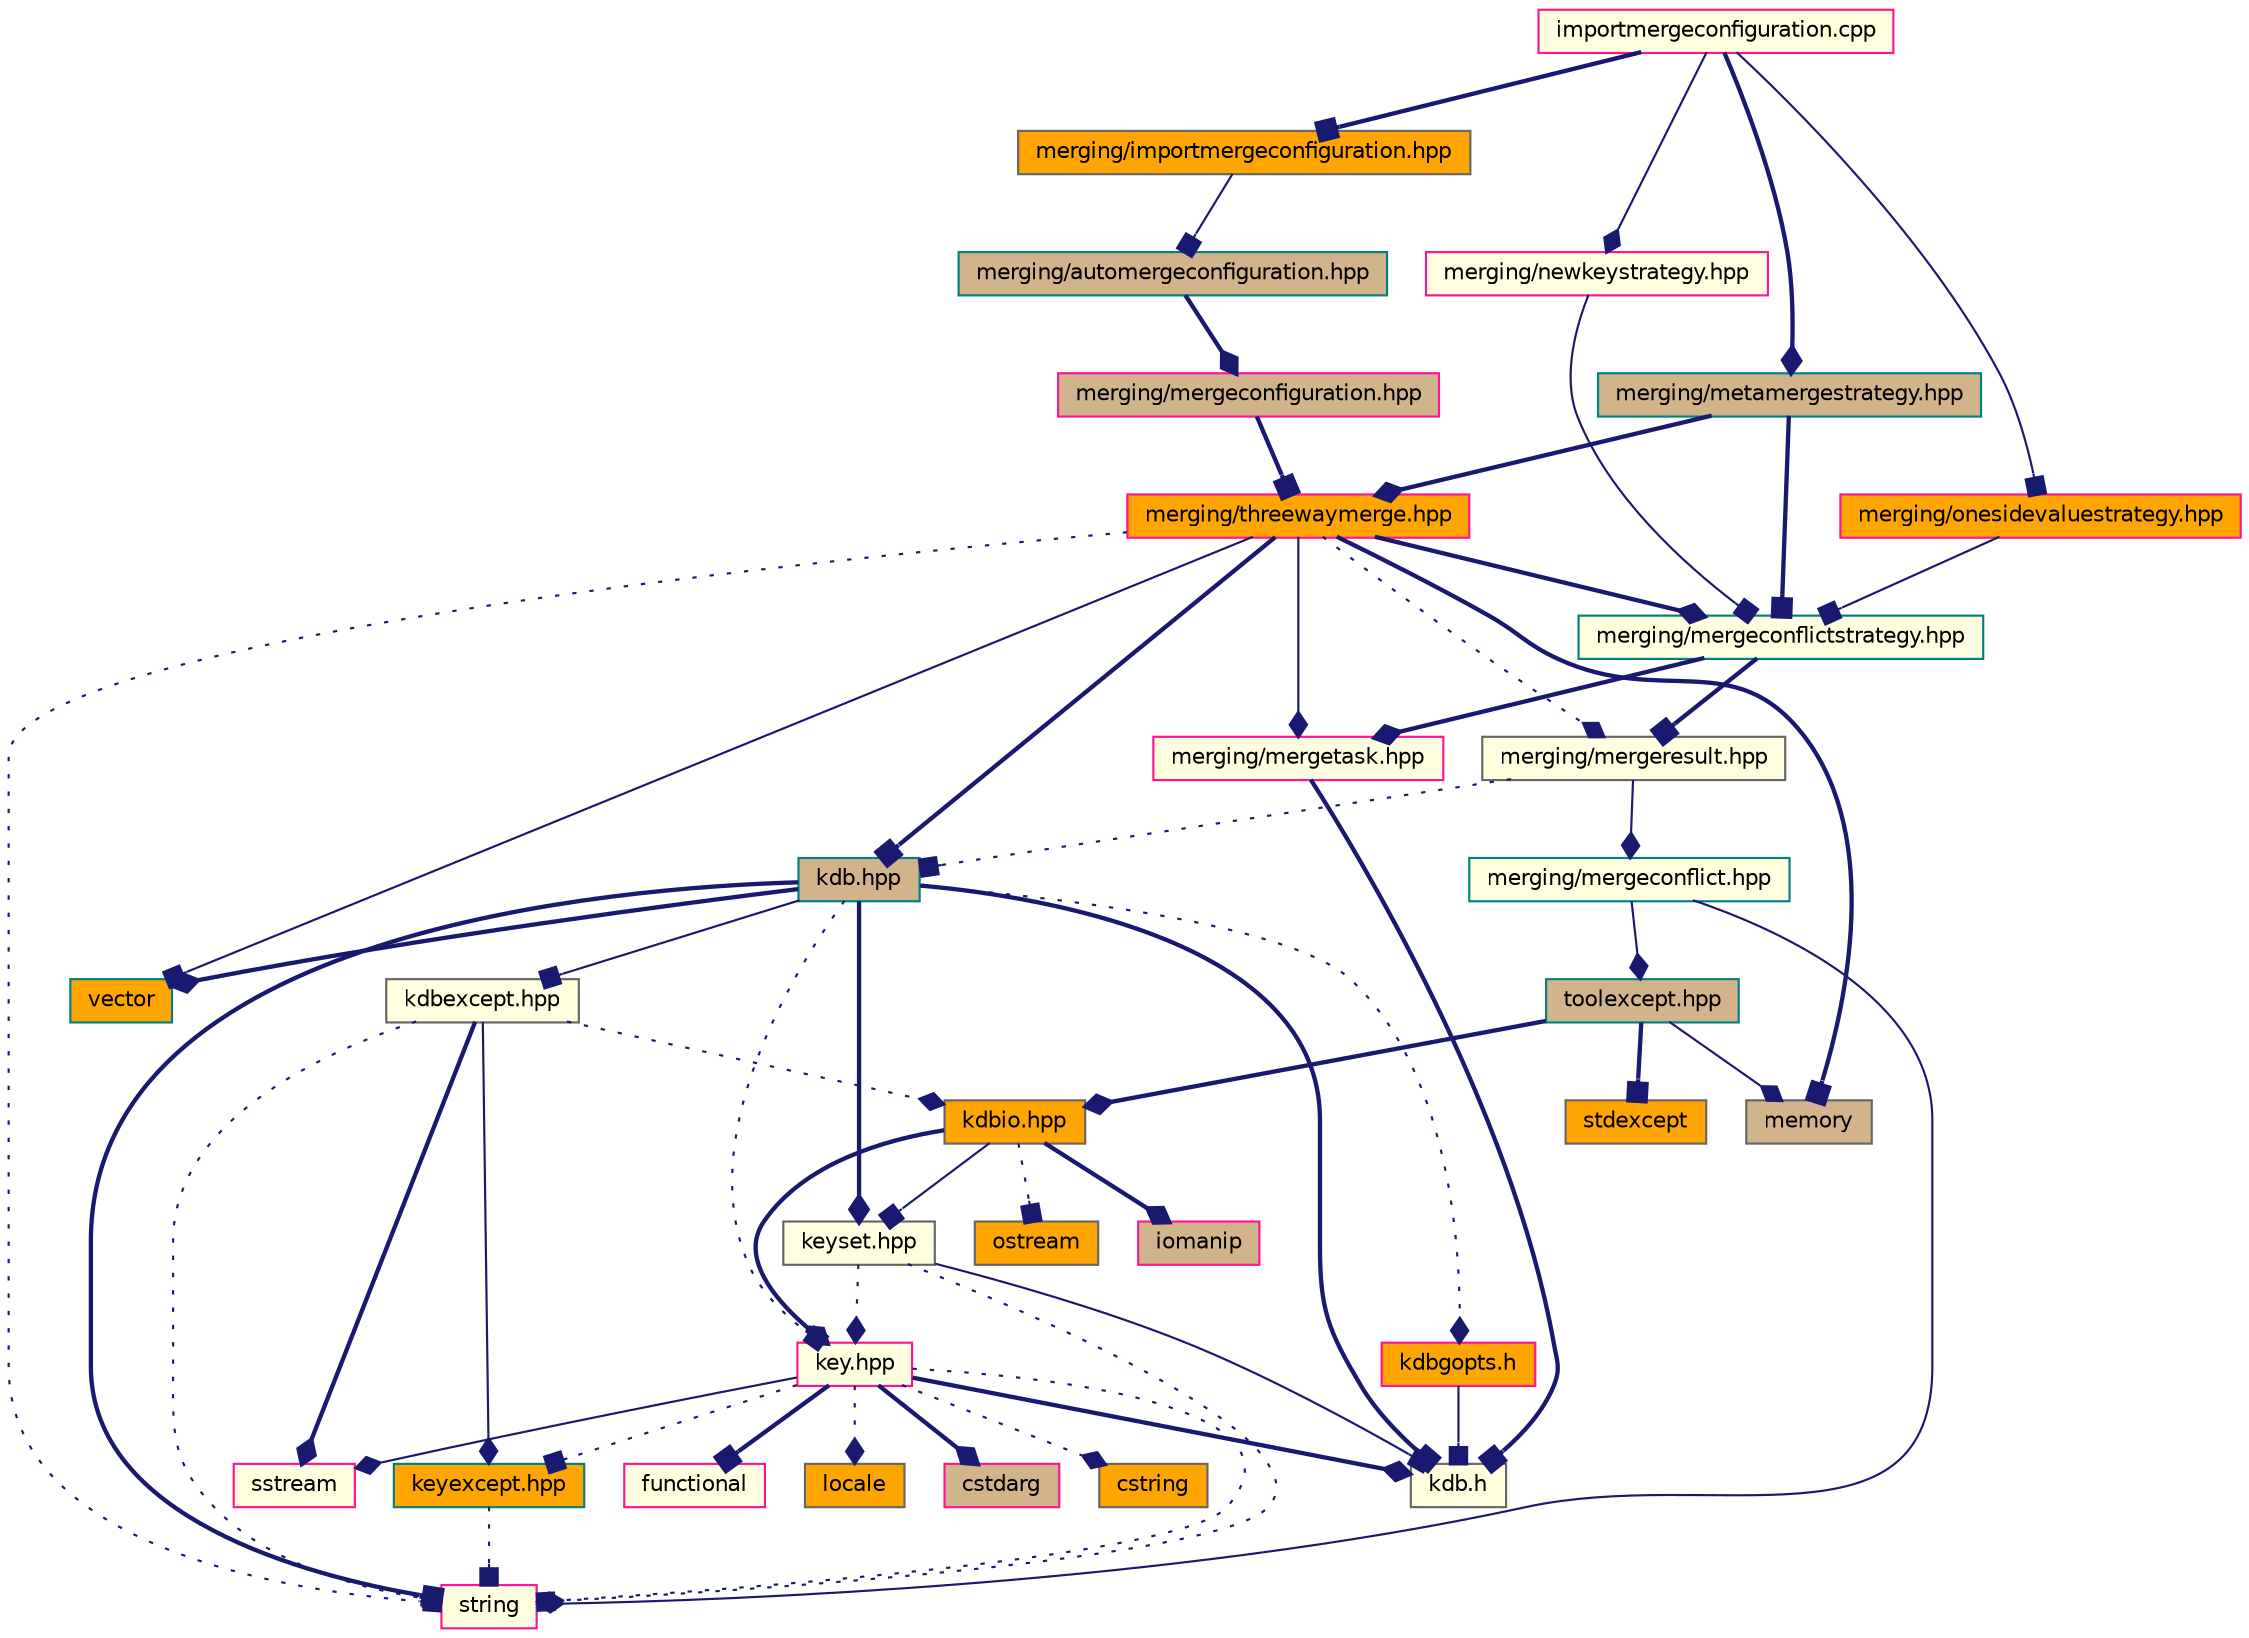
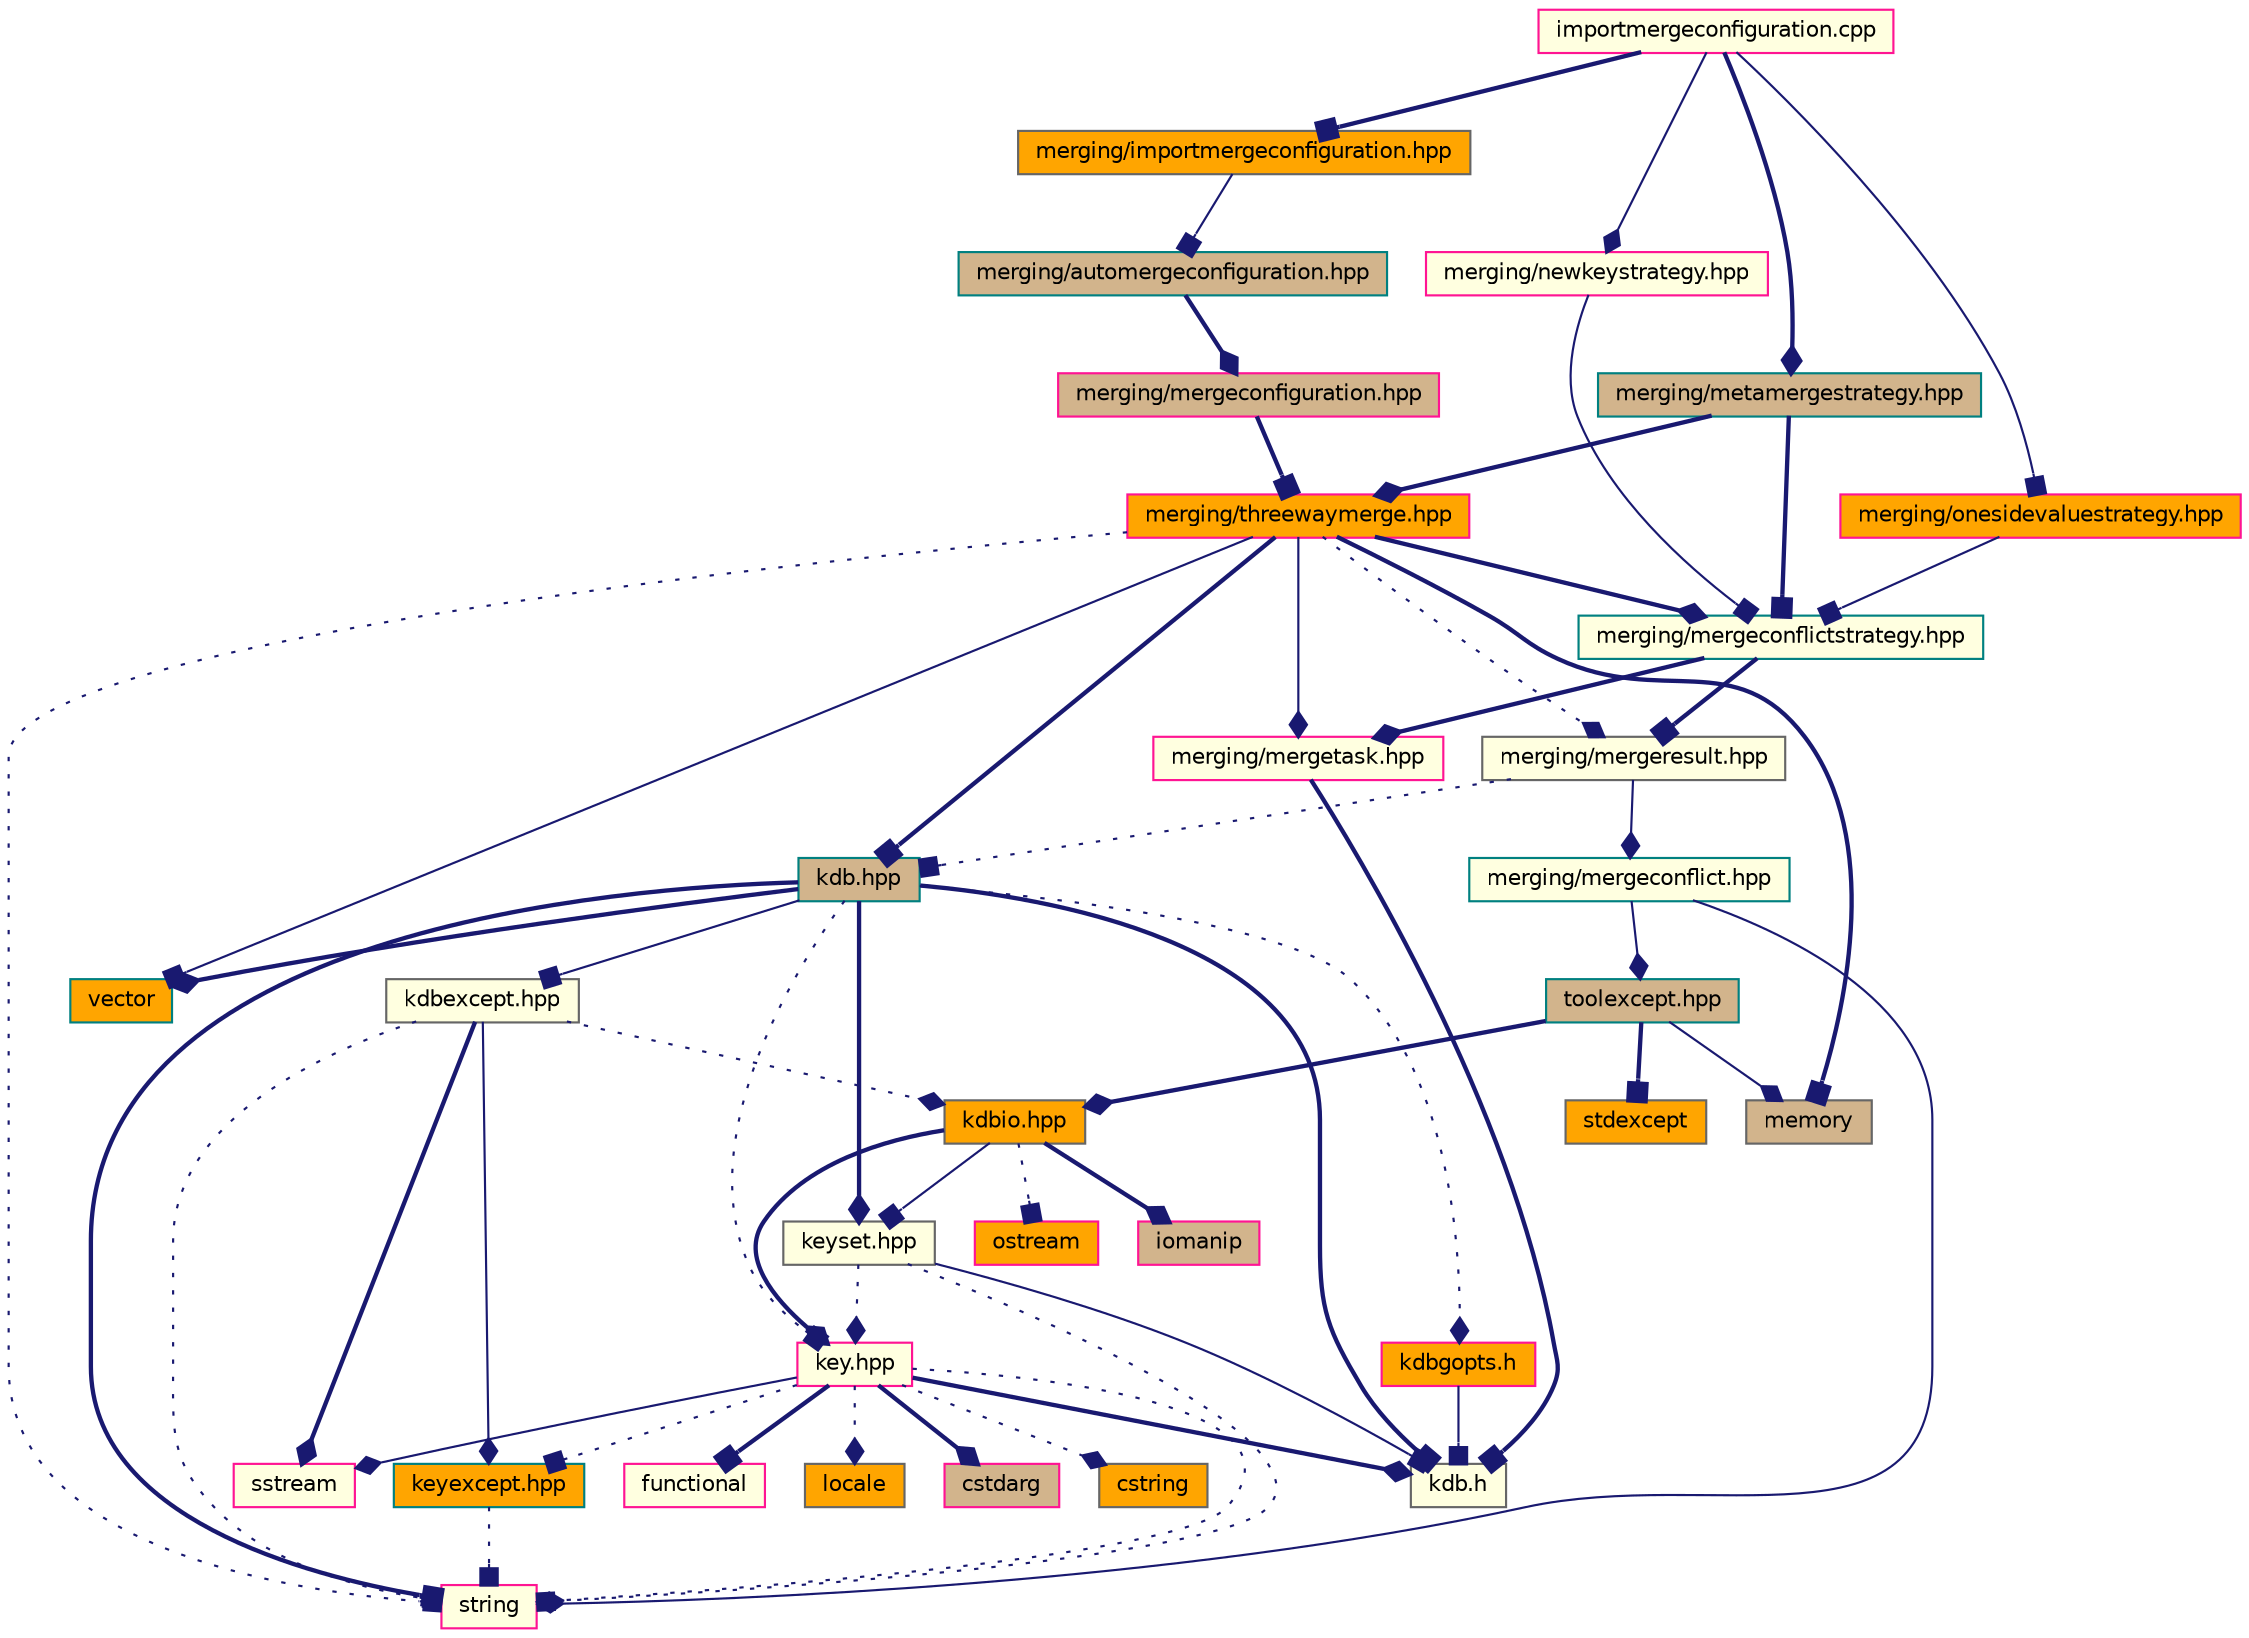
(1037, 1243) -> (1037, 1243)
